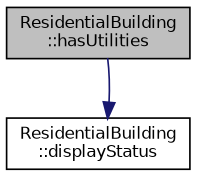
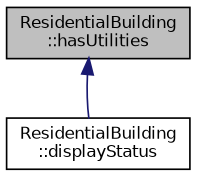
(109, 80) -> (87, 97)
